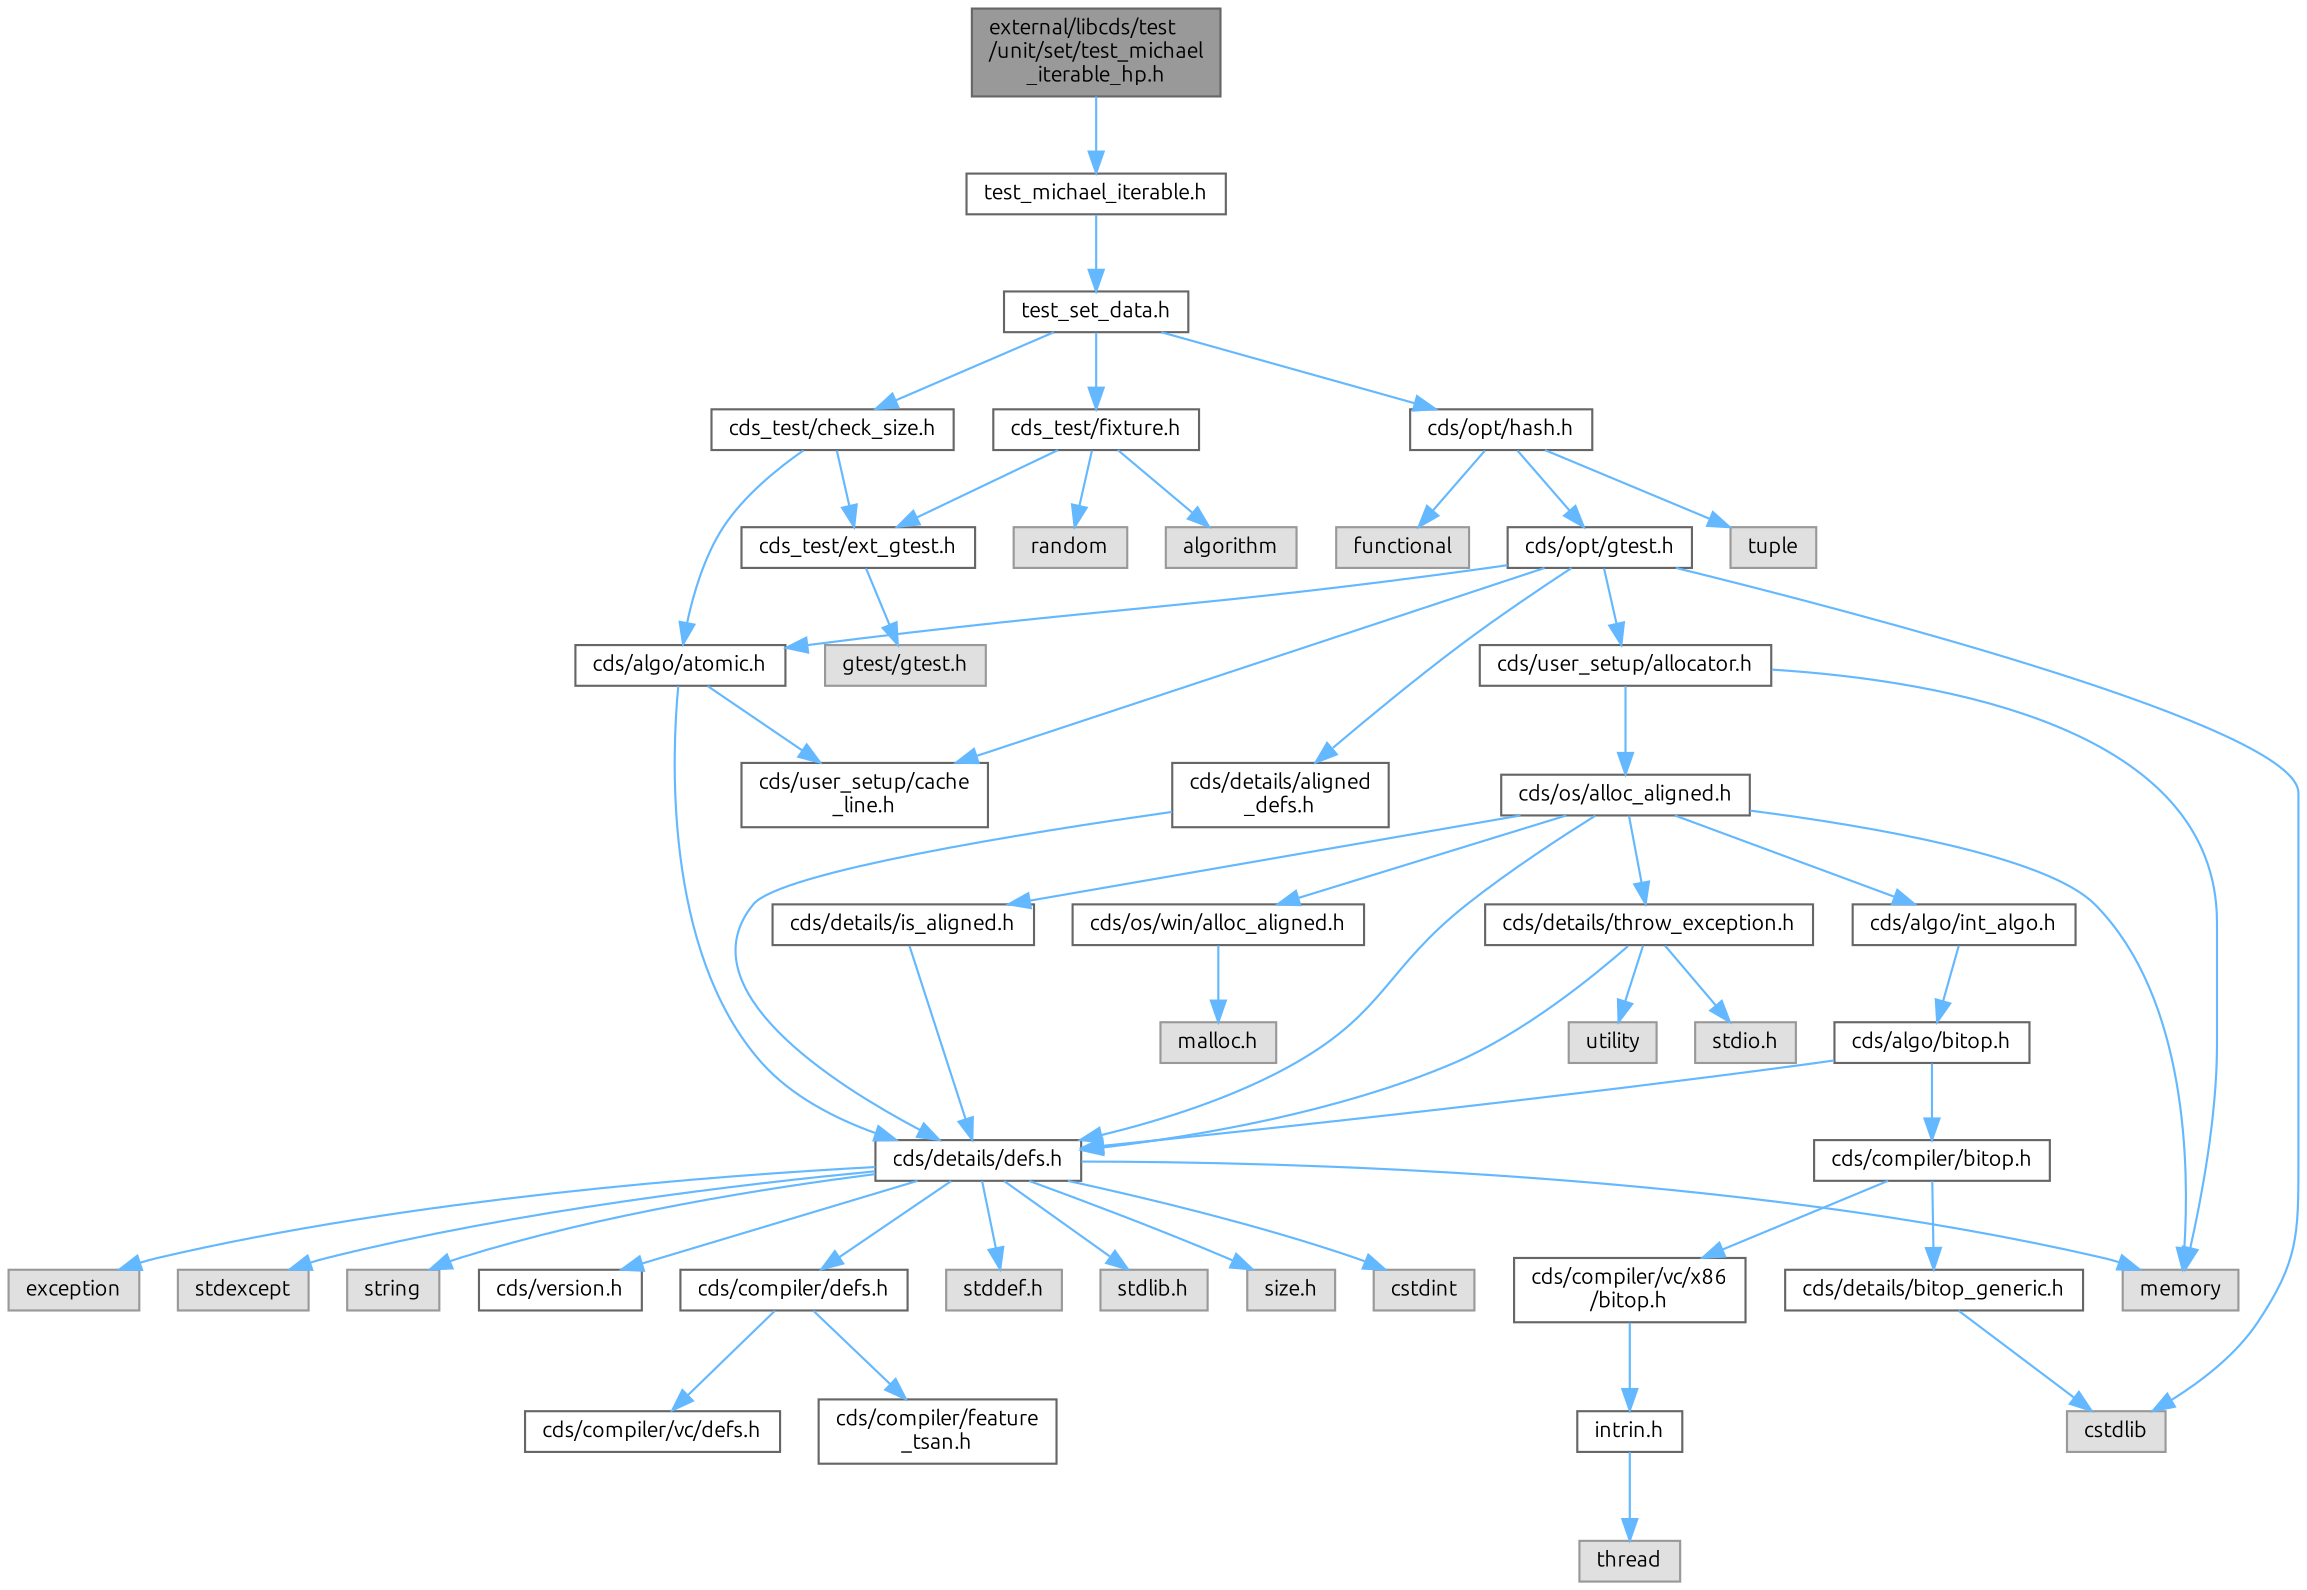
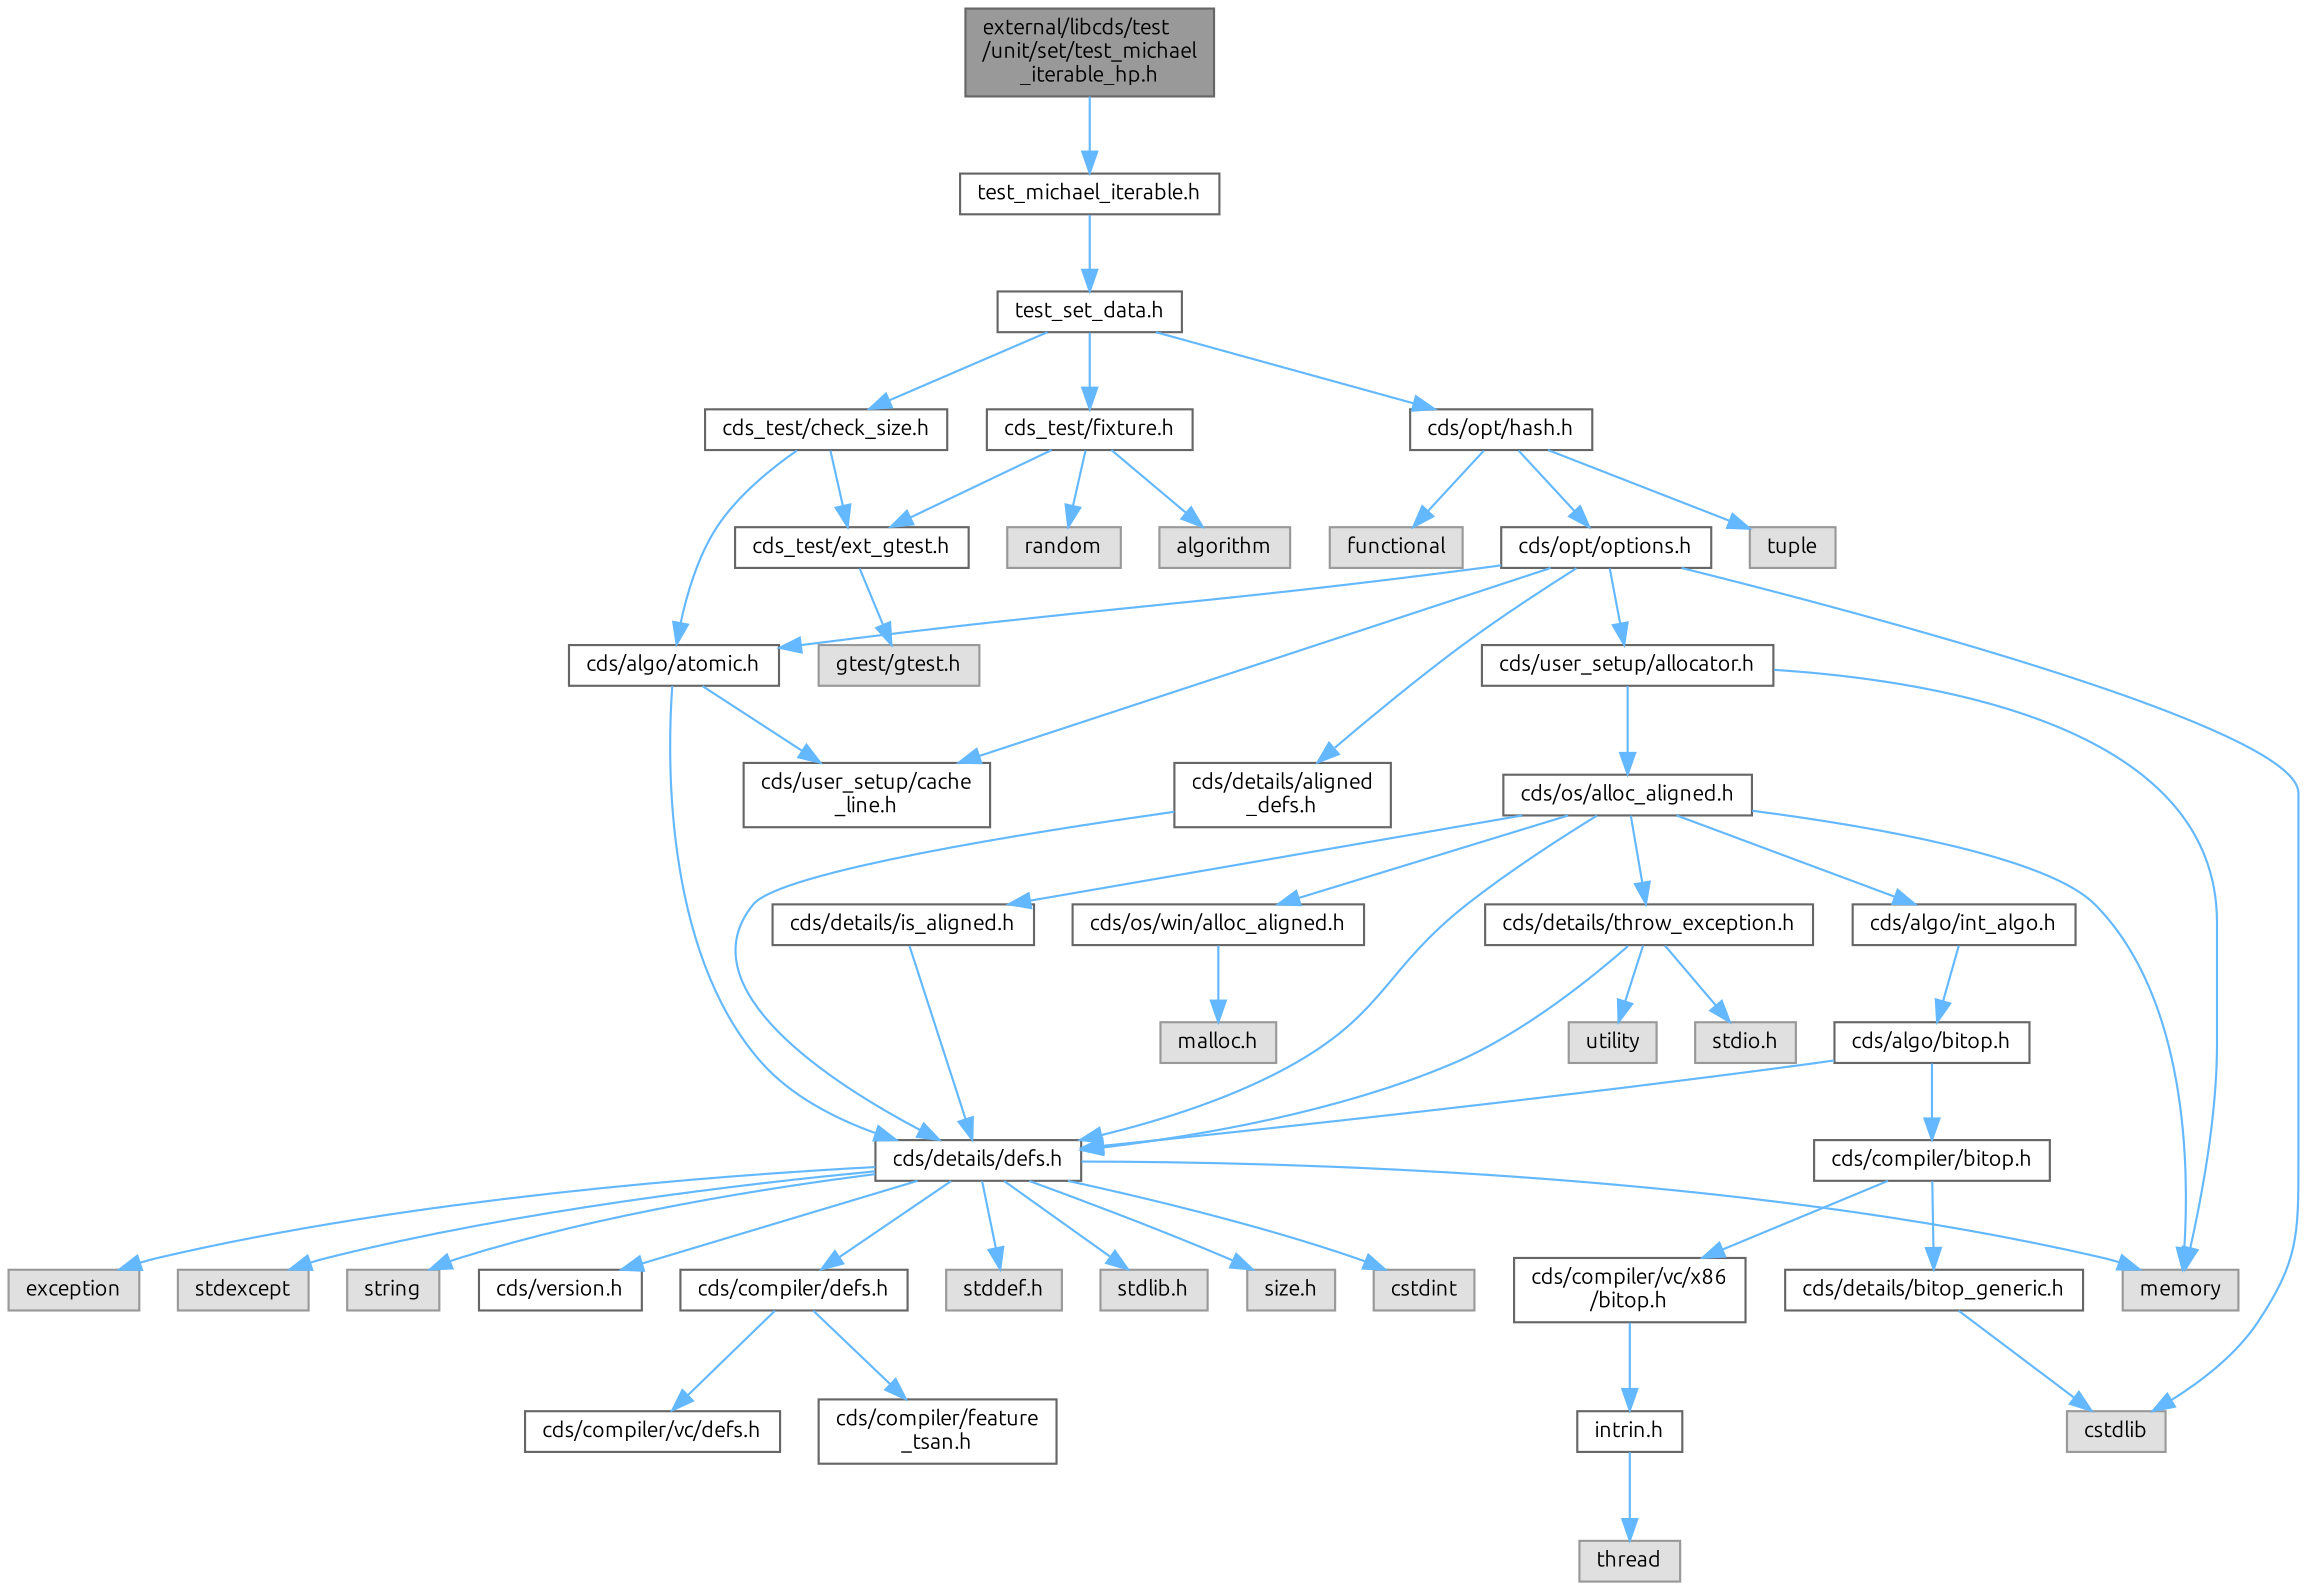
(1600, 548) -> (1606, 548)
